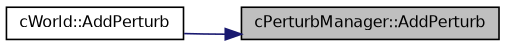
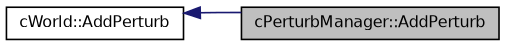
(205, 34) -> (221, 13)
